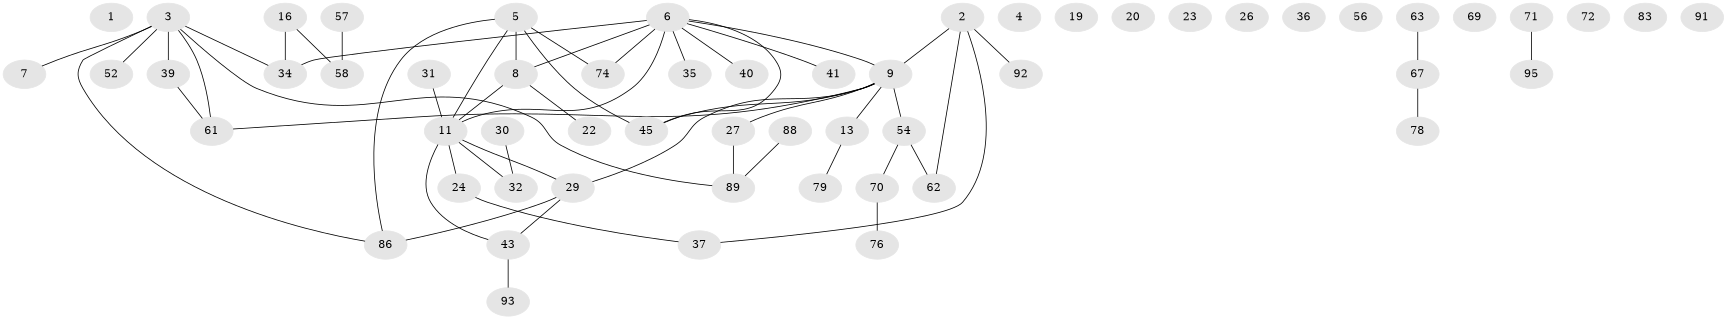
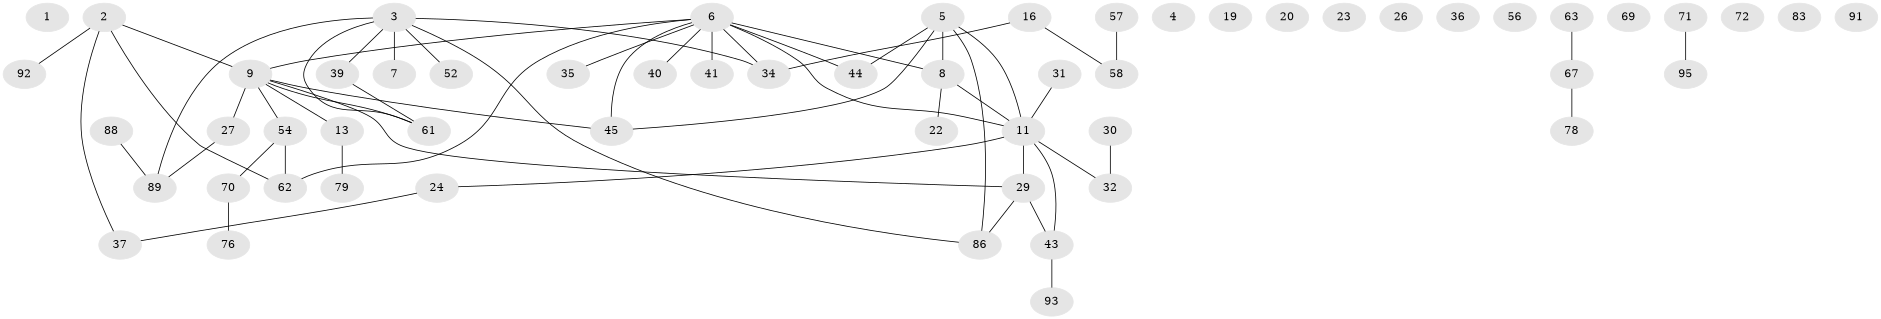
(603, 74) -> (856, 74)
none -> (498, 105)
